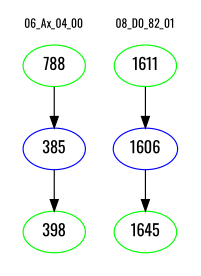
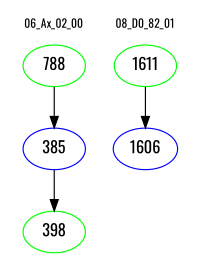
(54, 25) -> (54, 25)
(145, 232) -> none
